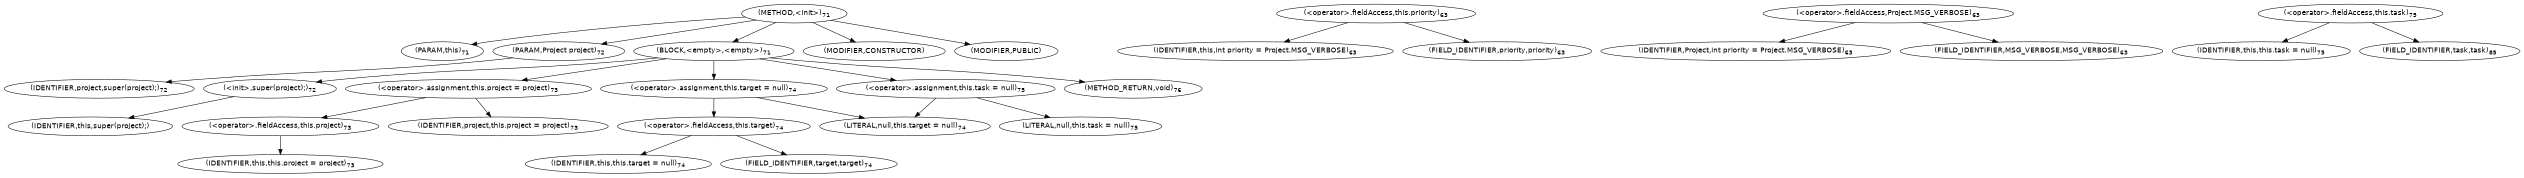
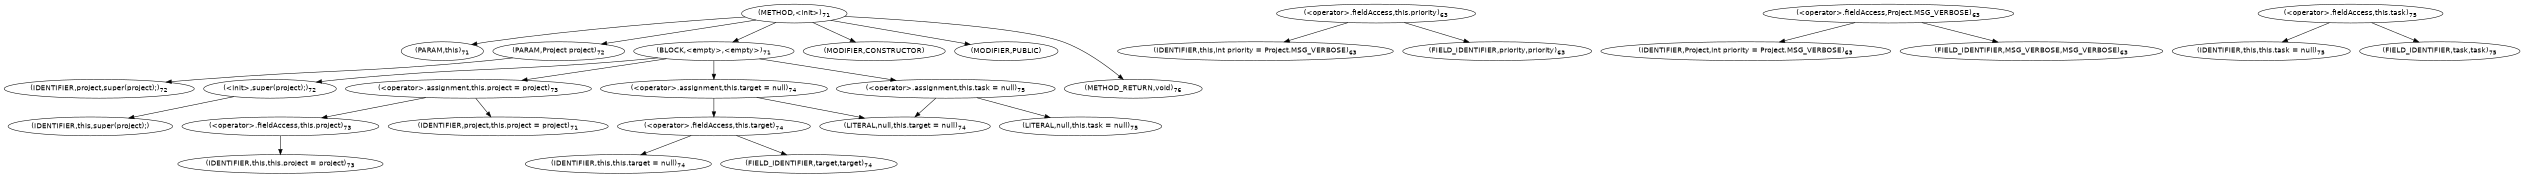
(2493, 50) -> (2493, 50)
(925, 69) -> (987, 28)
(574, 126) -> (574, 126)
